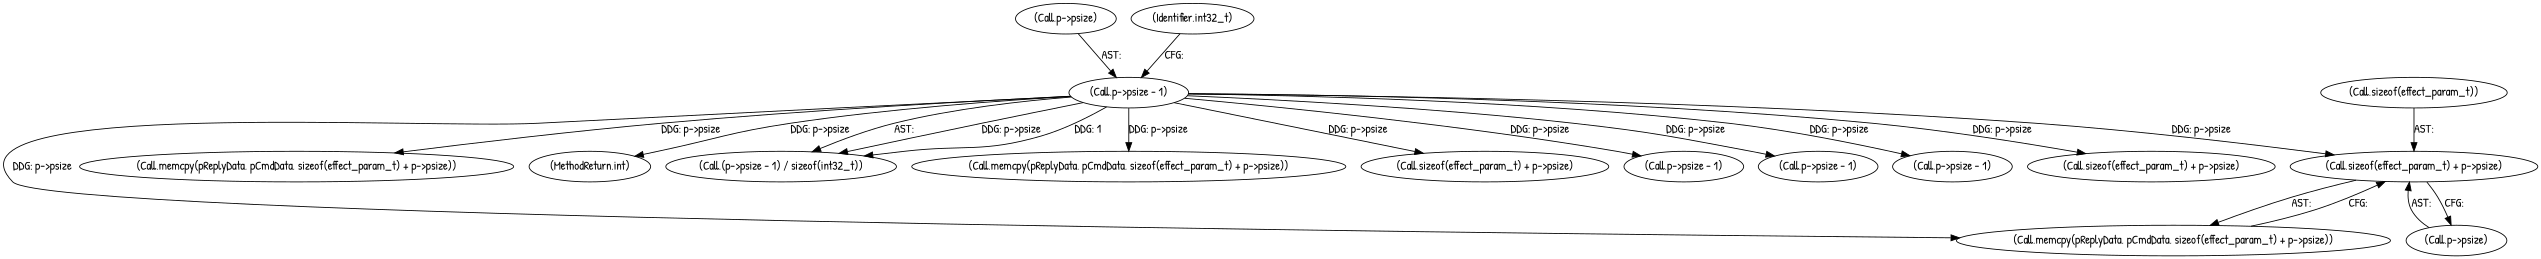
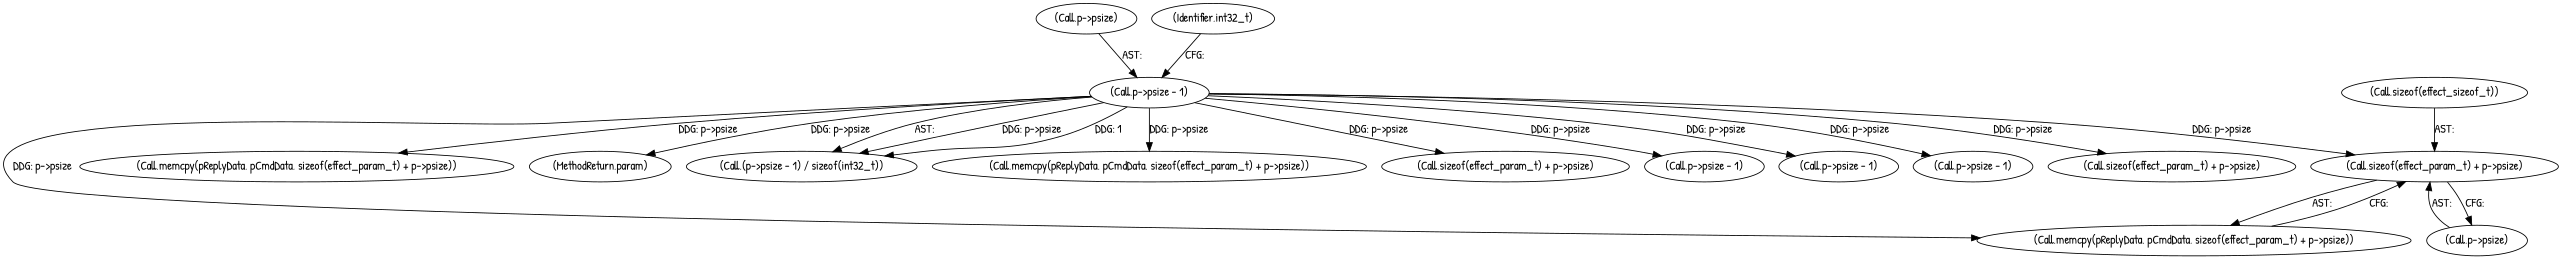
(2414, 93) -> (2435, 93)
(590, 167) -> (600, 167)
